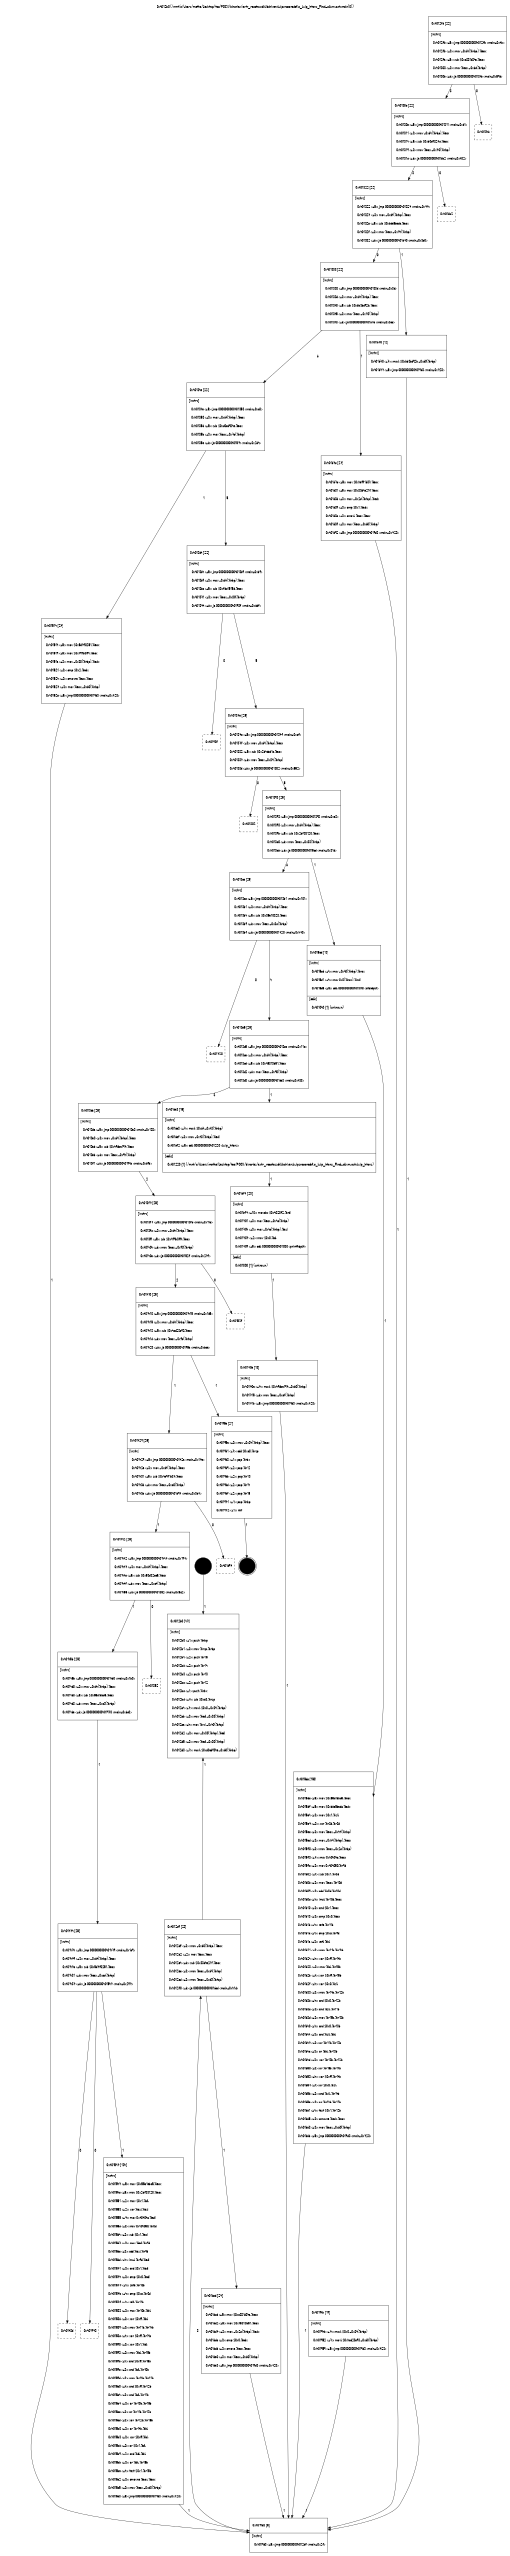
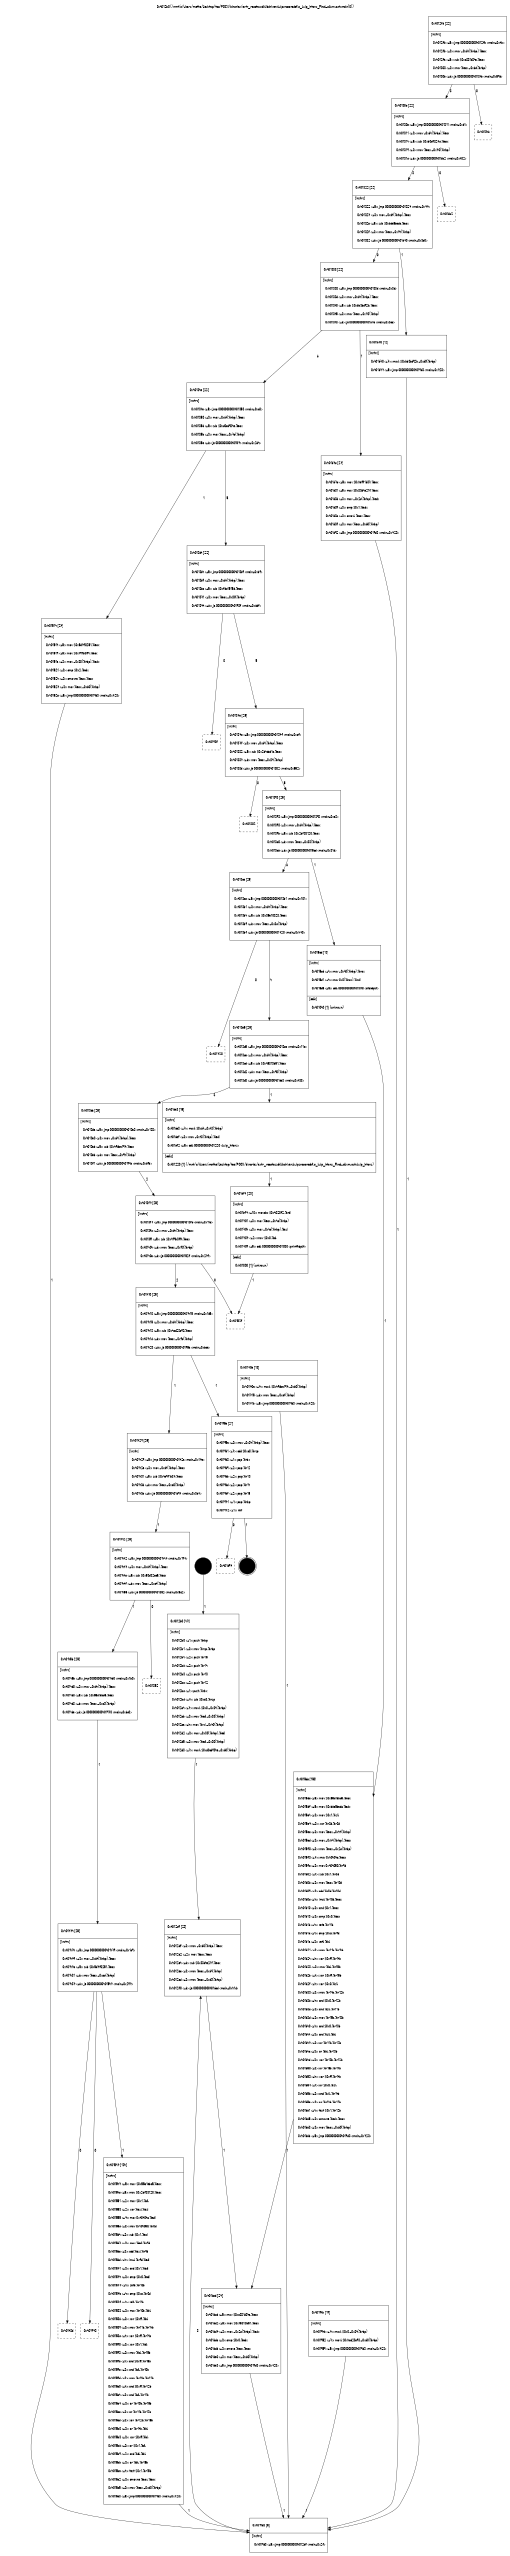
(274, 1315) -> (246, 1292)
(211, 1527) -> (230, 1537)
(203, 1840) -> (194, 1837)
(299, 2330) -> (273, 2203)
